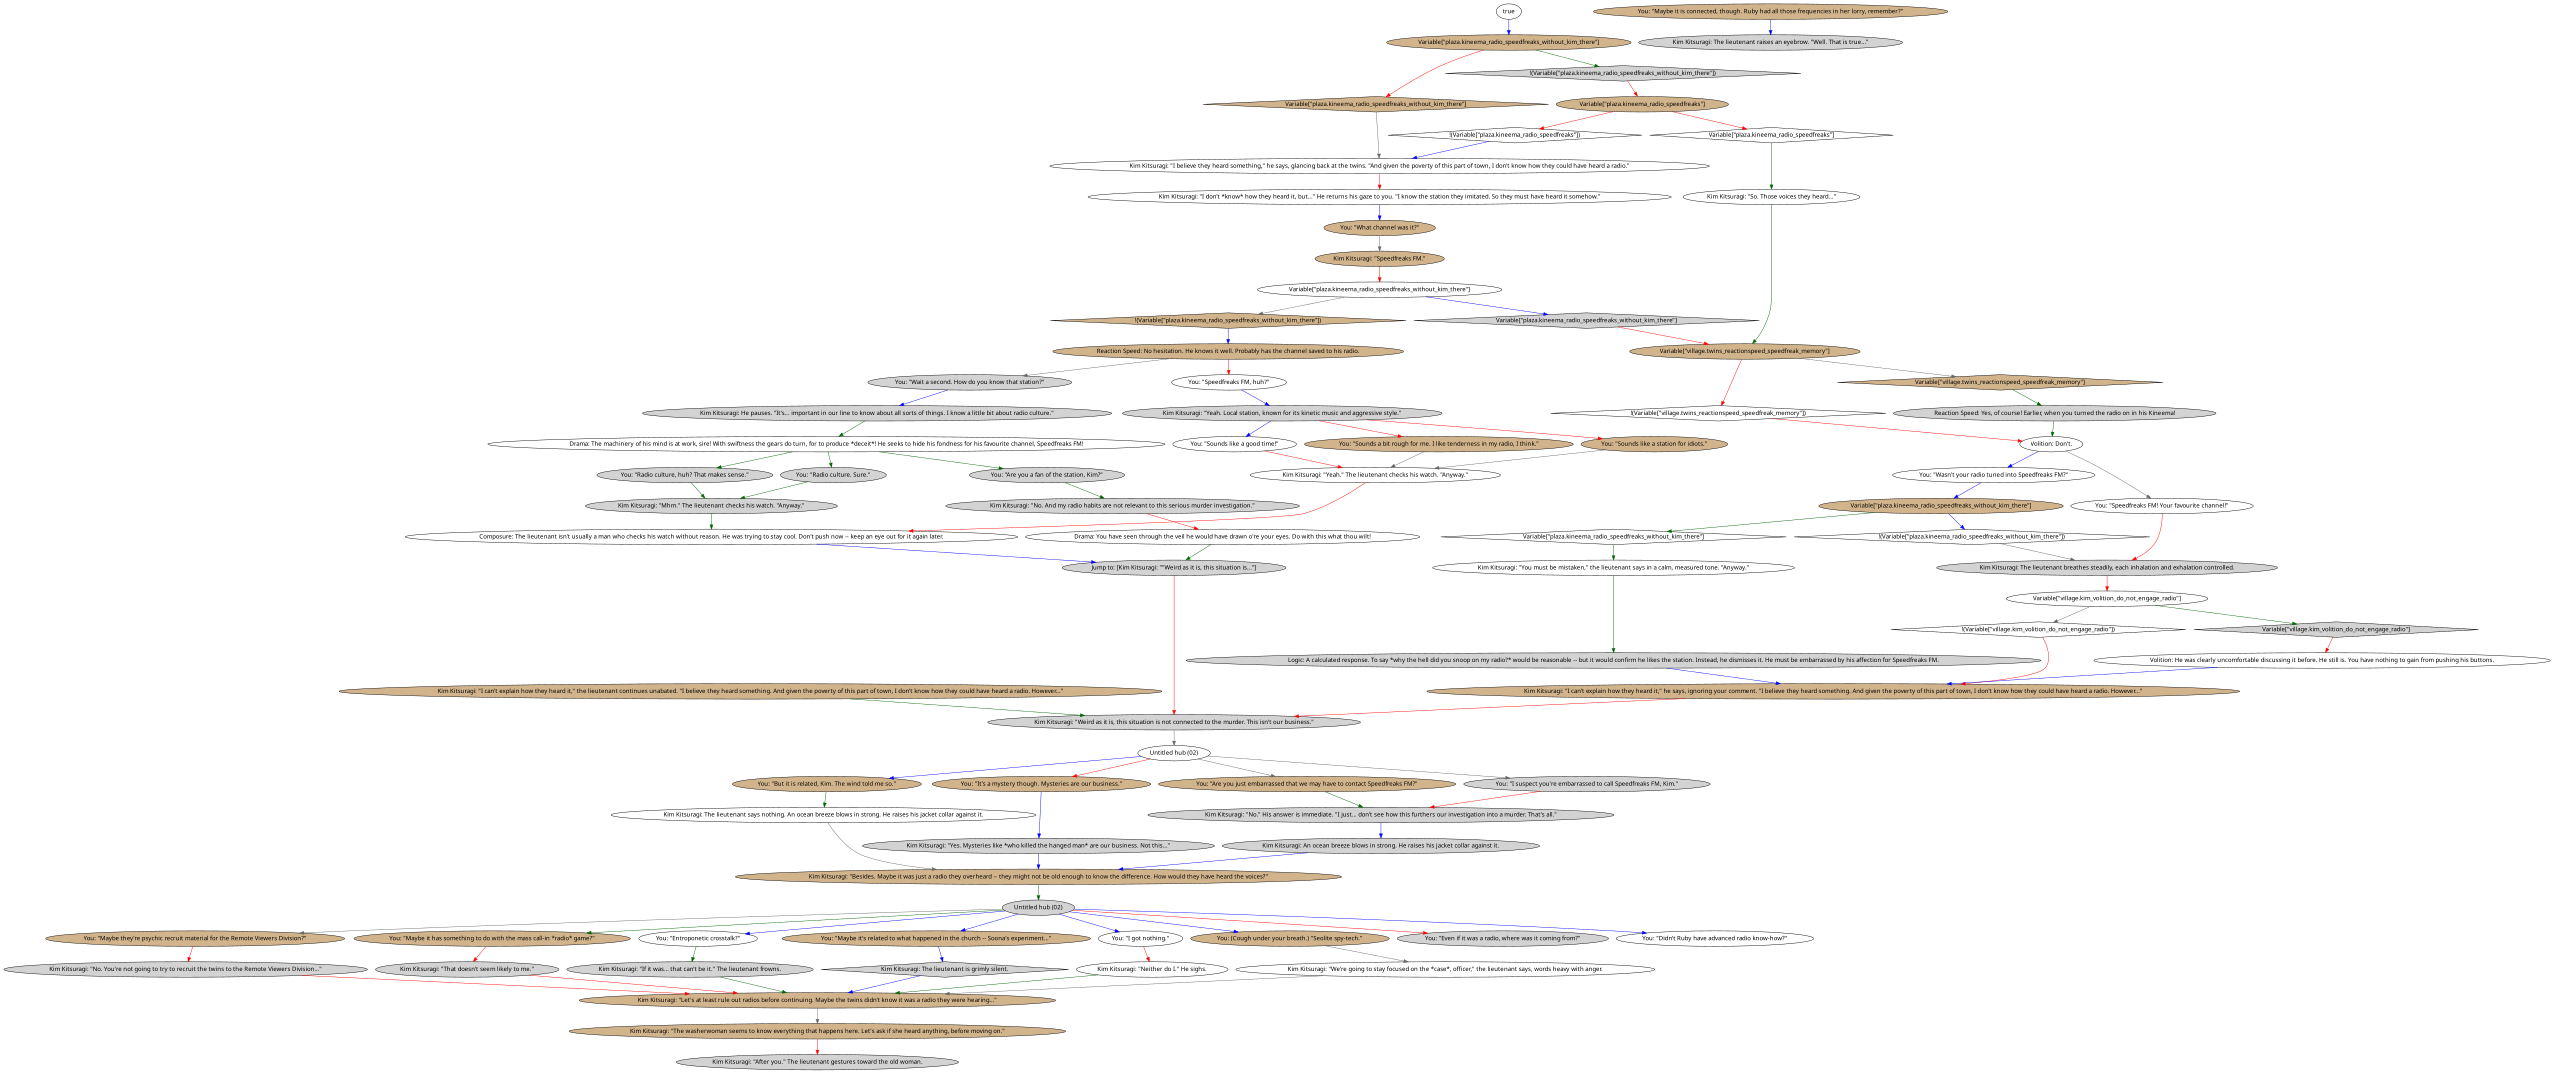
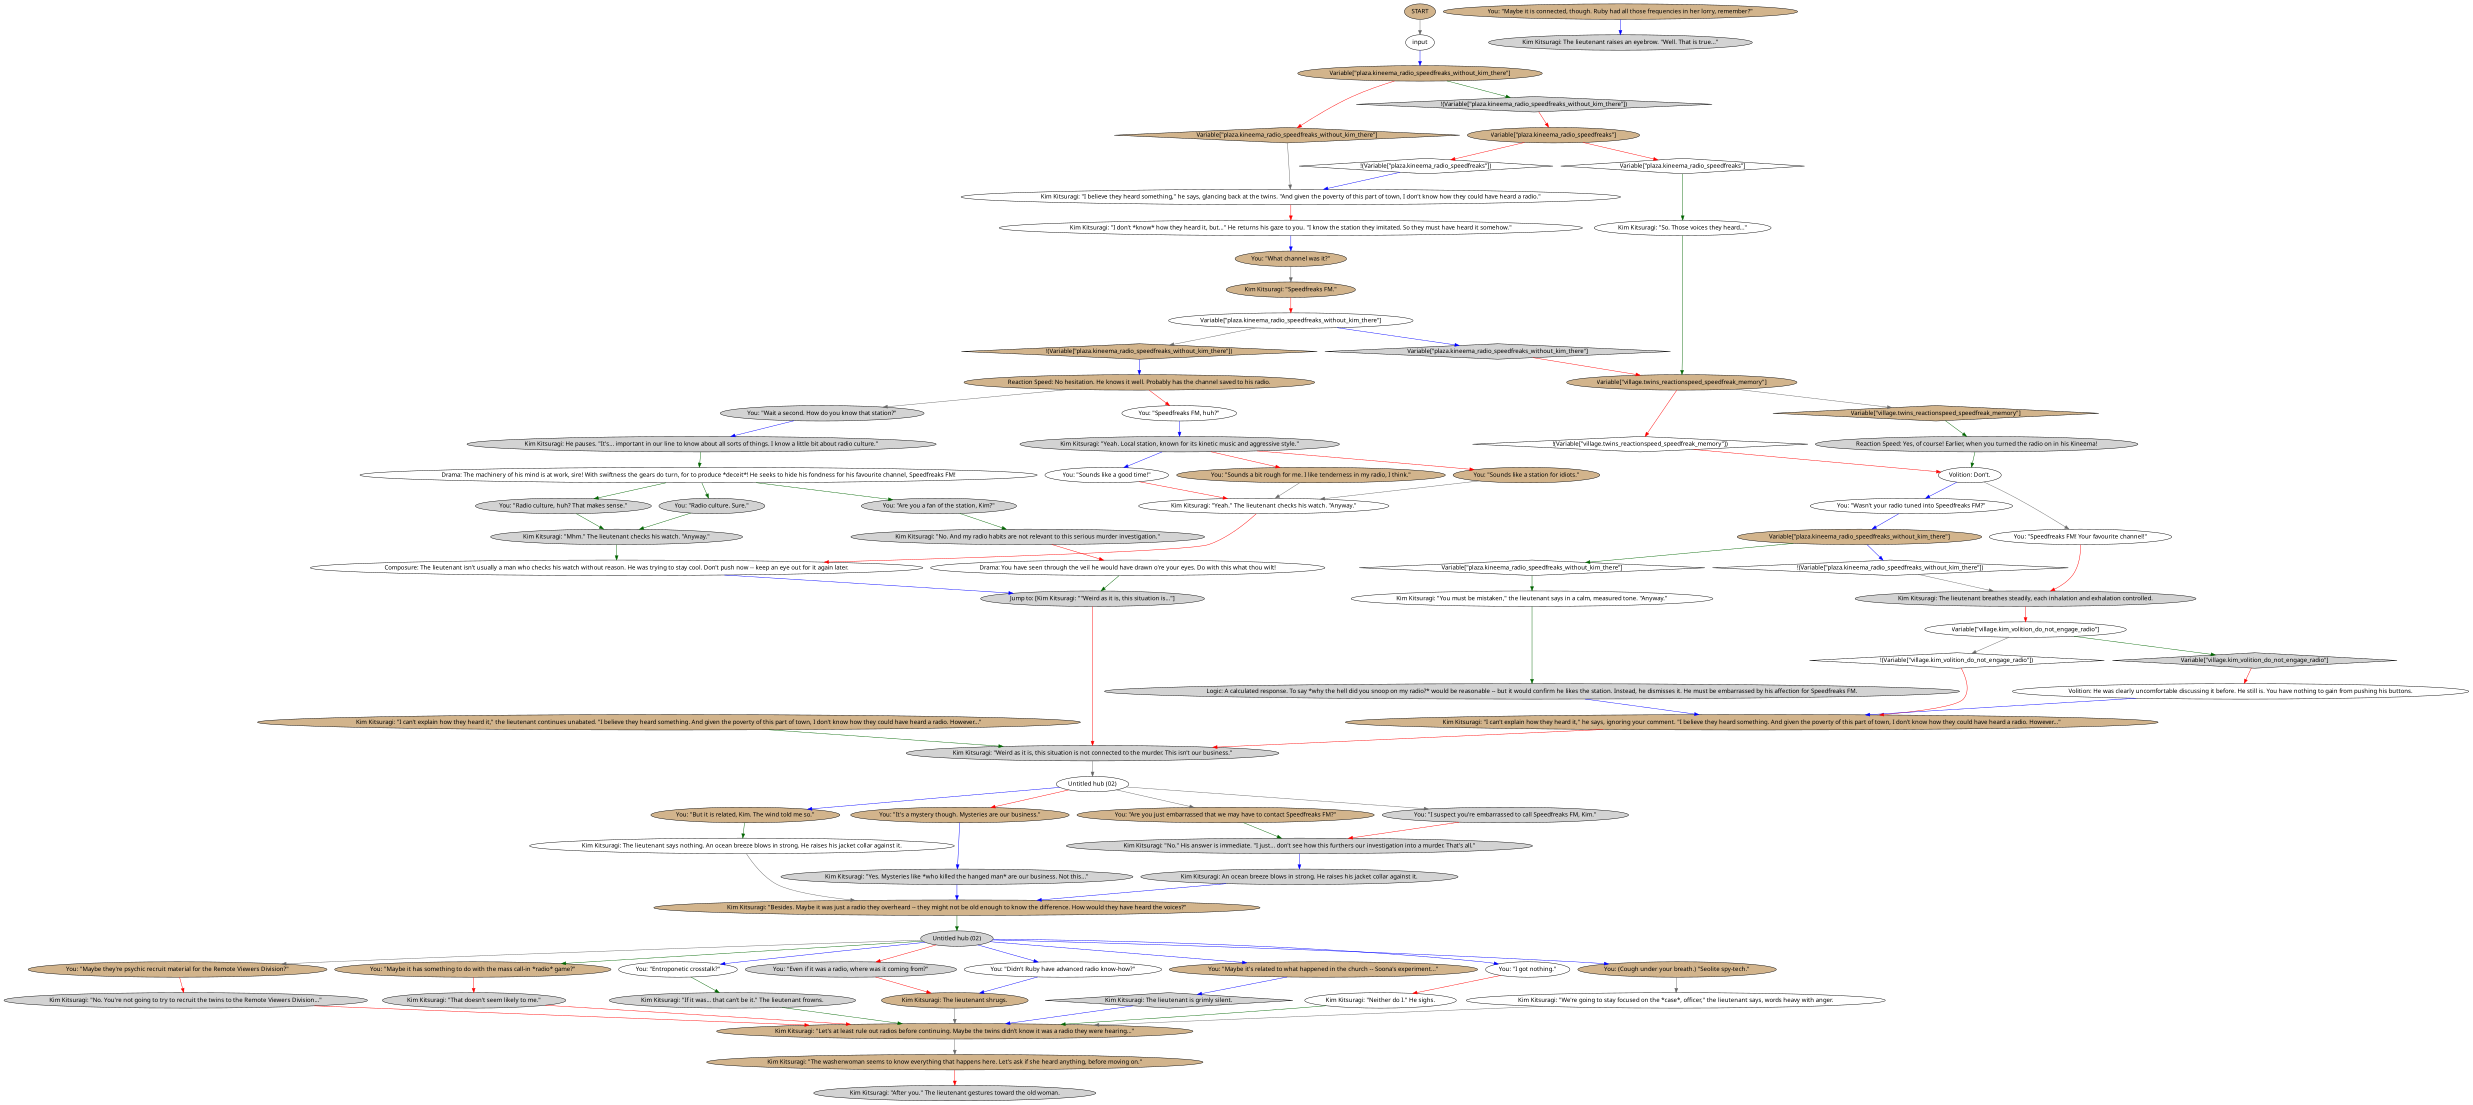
none -> (1420, 12)
(1509, 12) -> (1420, 42)
none -> (955, 1000)
